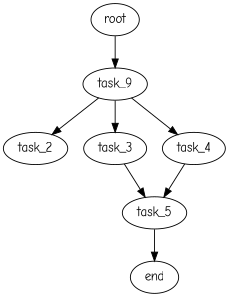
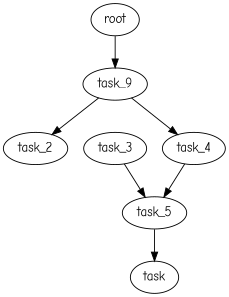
(115, 112) -> none
(155, 277) -> (155, 277)
